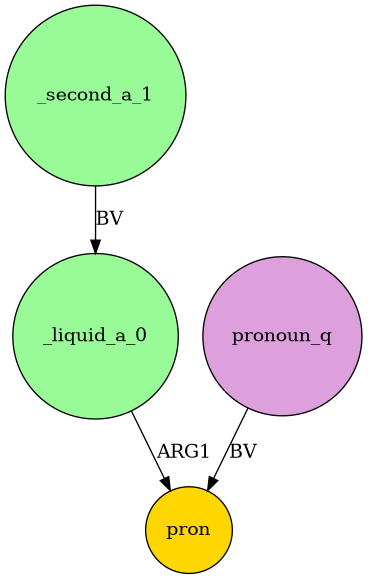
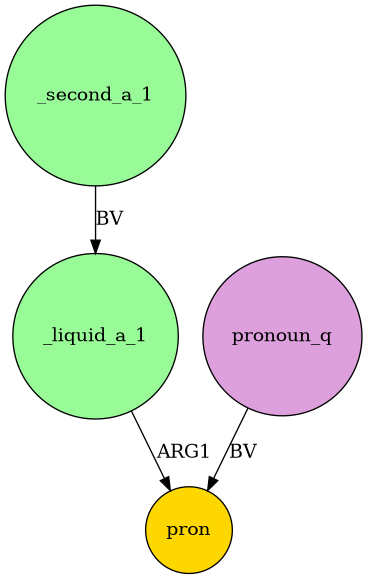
(96, 336) -> (96, 336)
